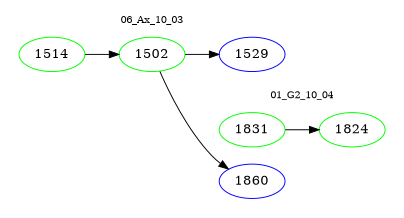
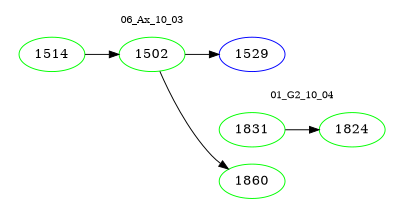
(252, 181) -> (252, 181)
